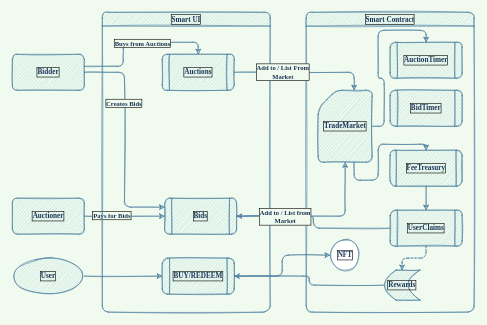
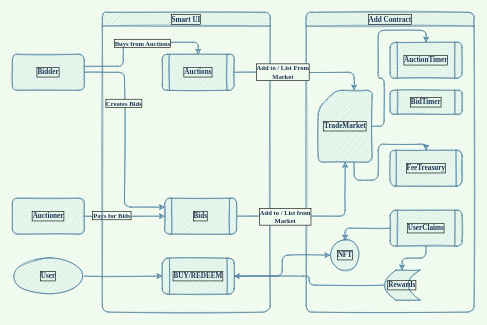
(390, 20) -> (390, 20)
(426, 108) -> (426, 102)
(426, 196) -> none
(326, 228) -> (345, 232)
(345, 255) -> (345, 255)
(417, 258) -> (417, 258)
